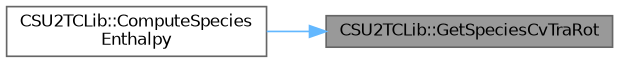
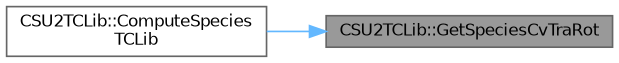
(137, 31) -> (137, 31)
